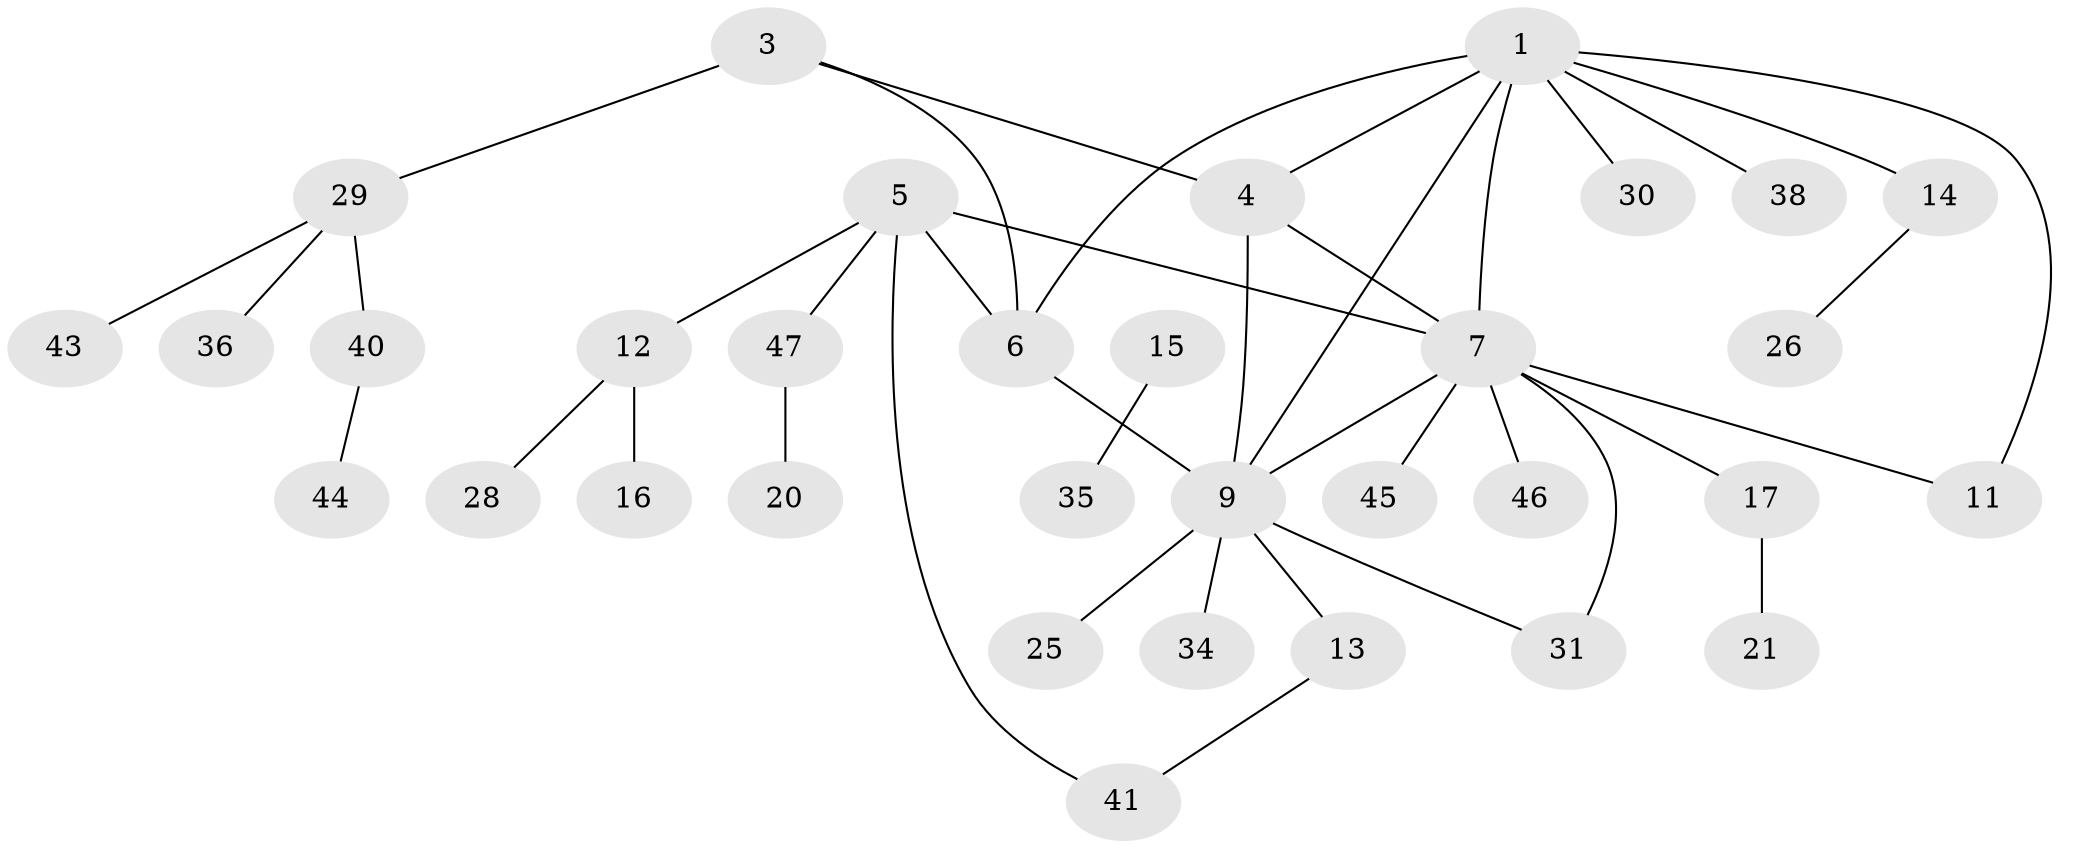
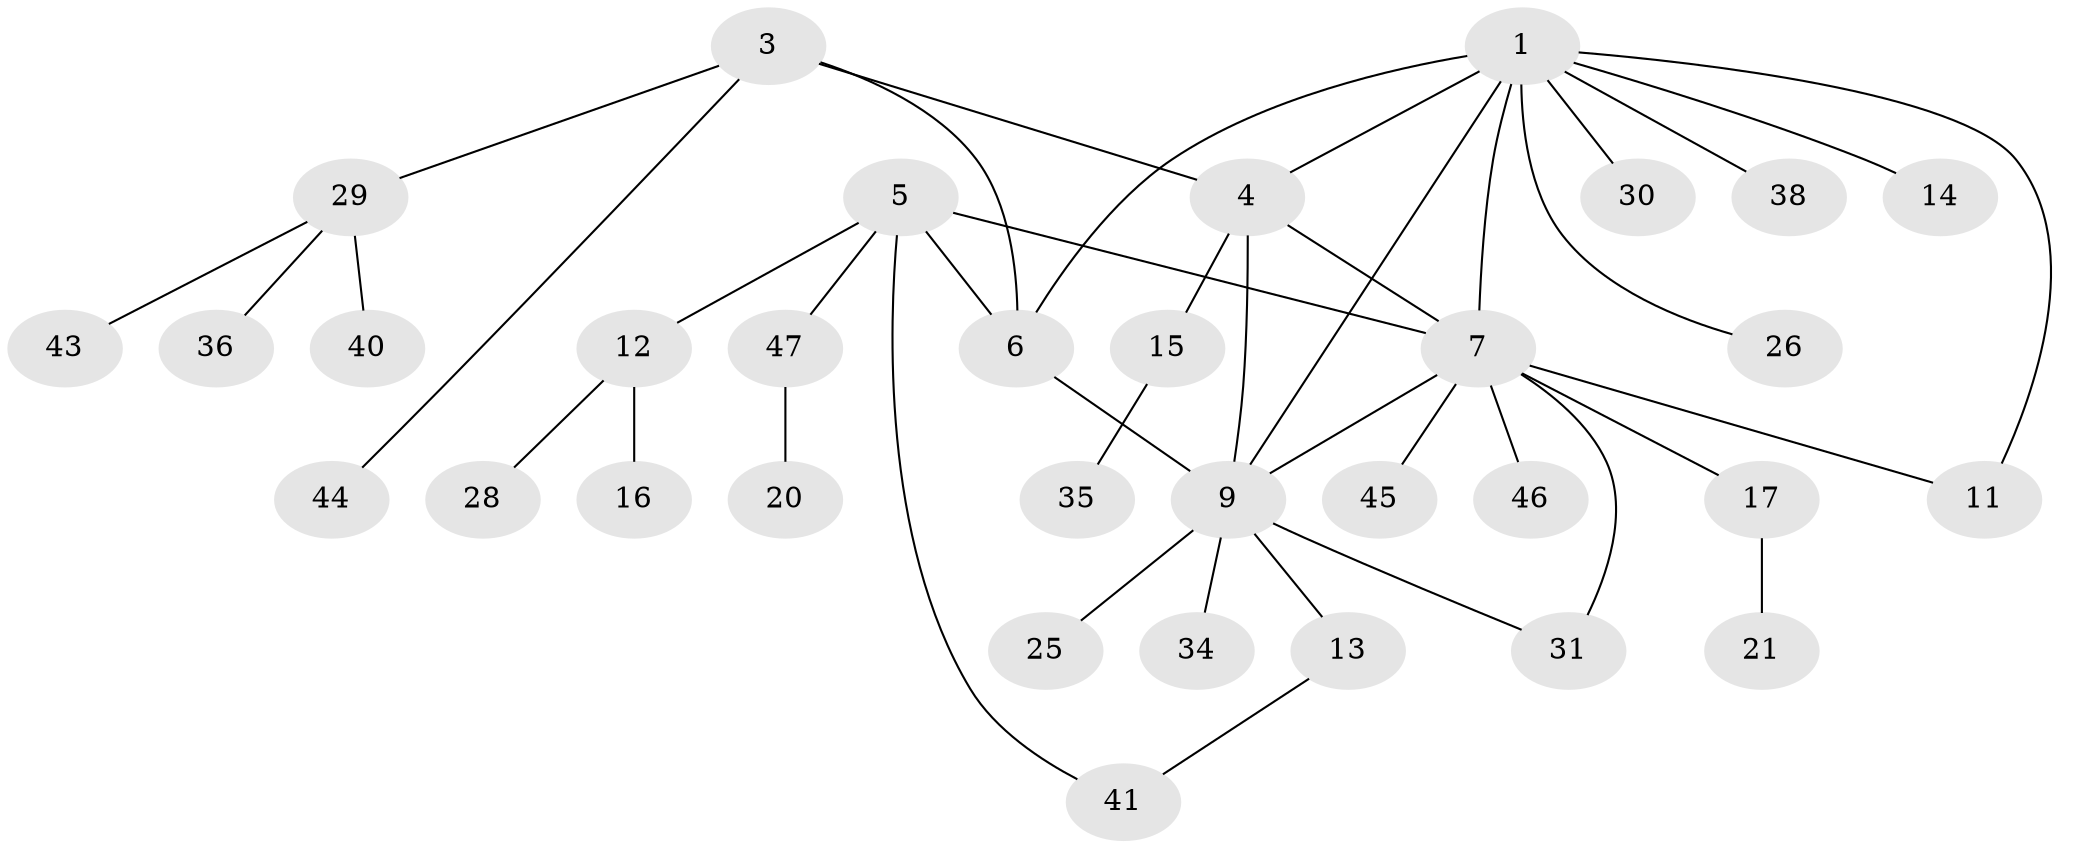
none -> (1212, 265)
(1863, 273) -> (1576, 251)
(350, 424) -> (552, 275)
